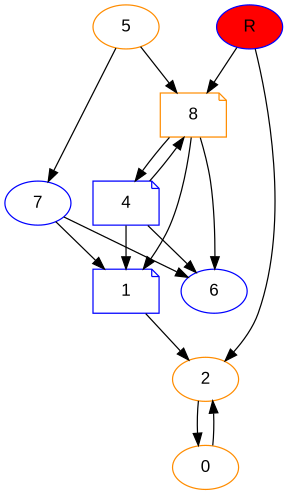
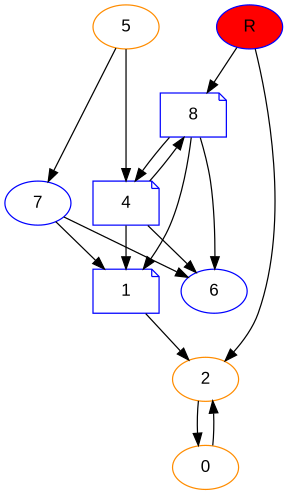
(155, 65) -> (126, 109)
(193, 115) -> (193, 115)
